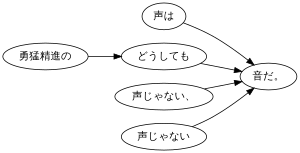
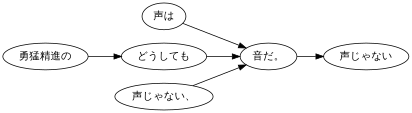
(221, 112) -> (306, 56)
